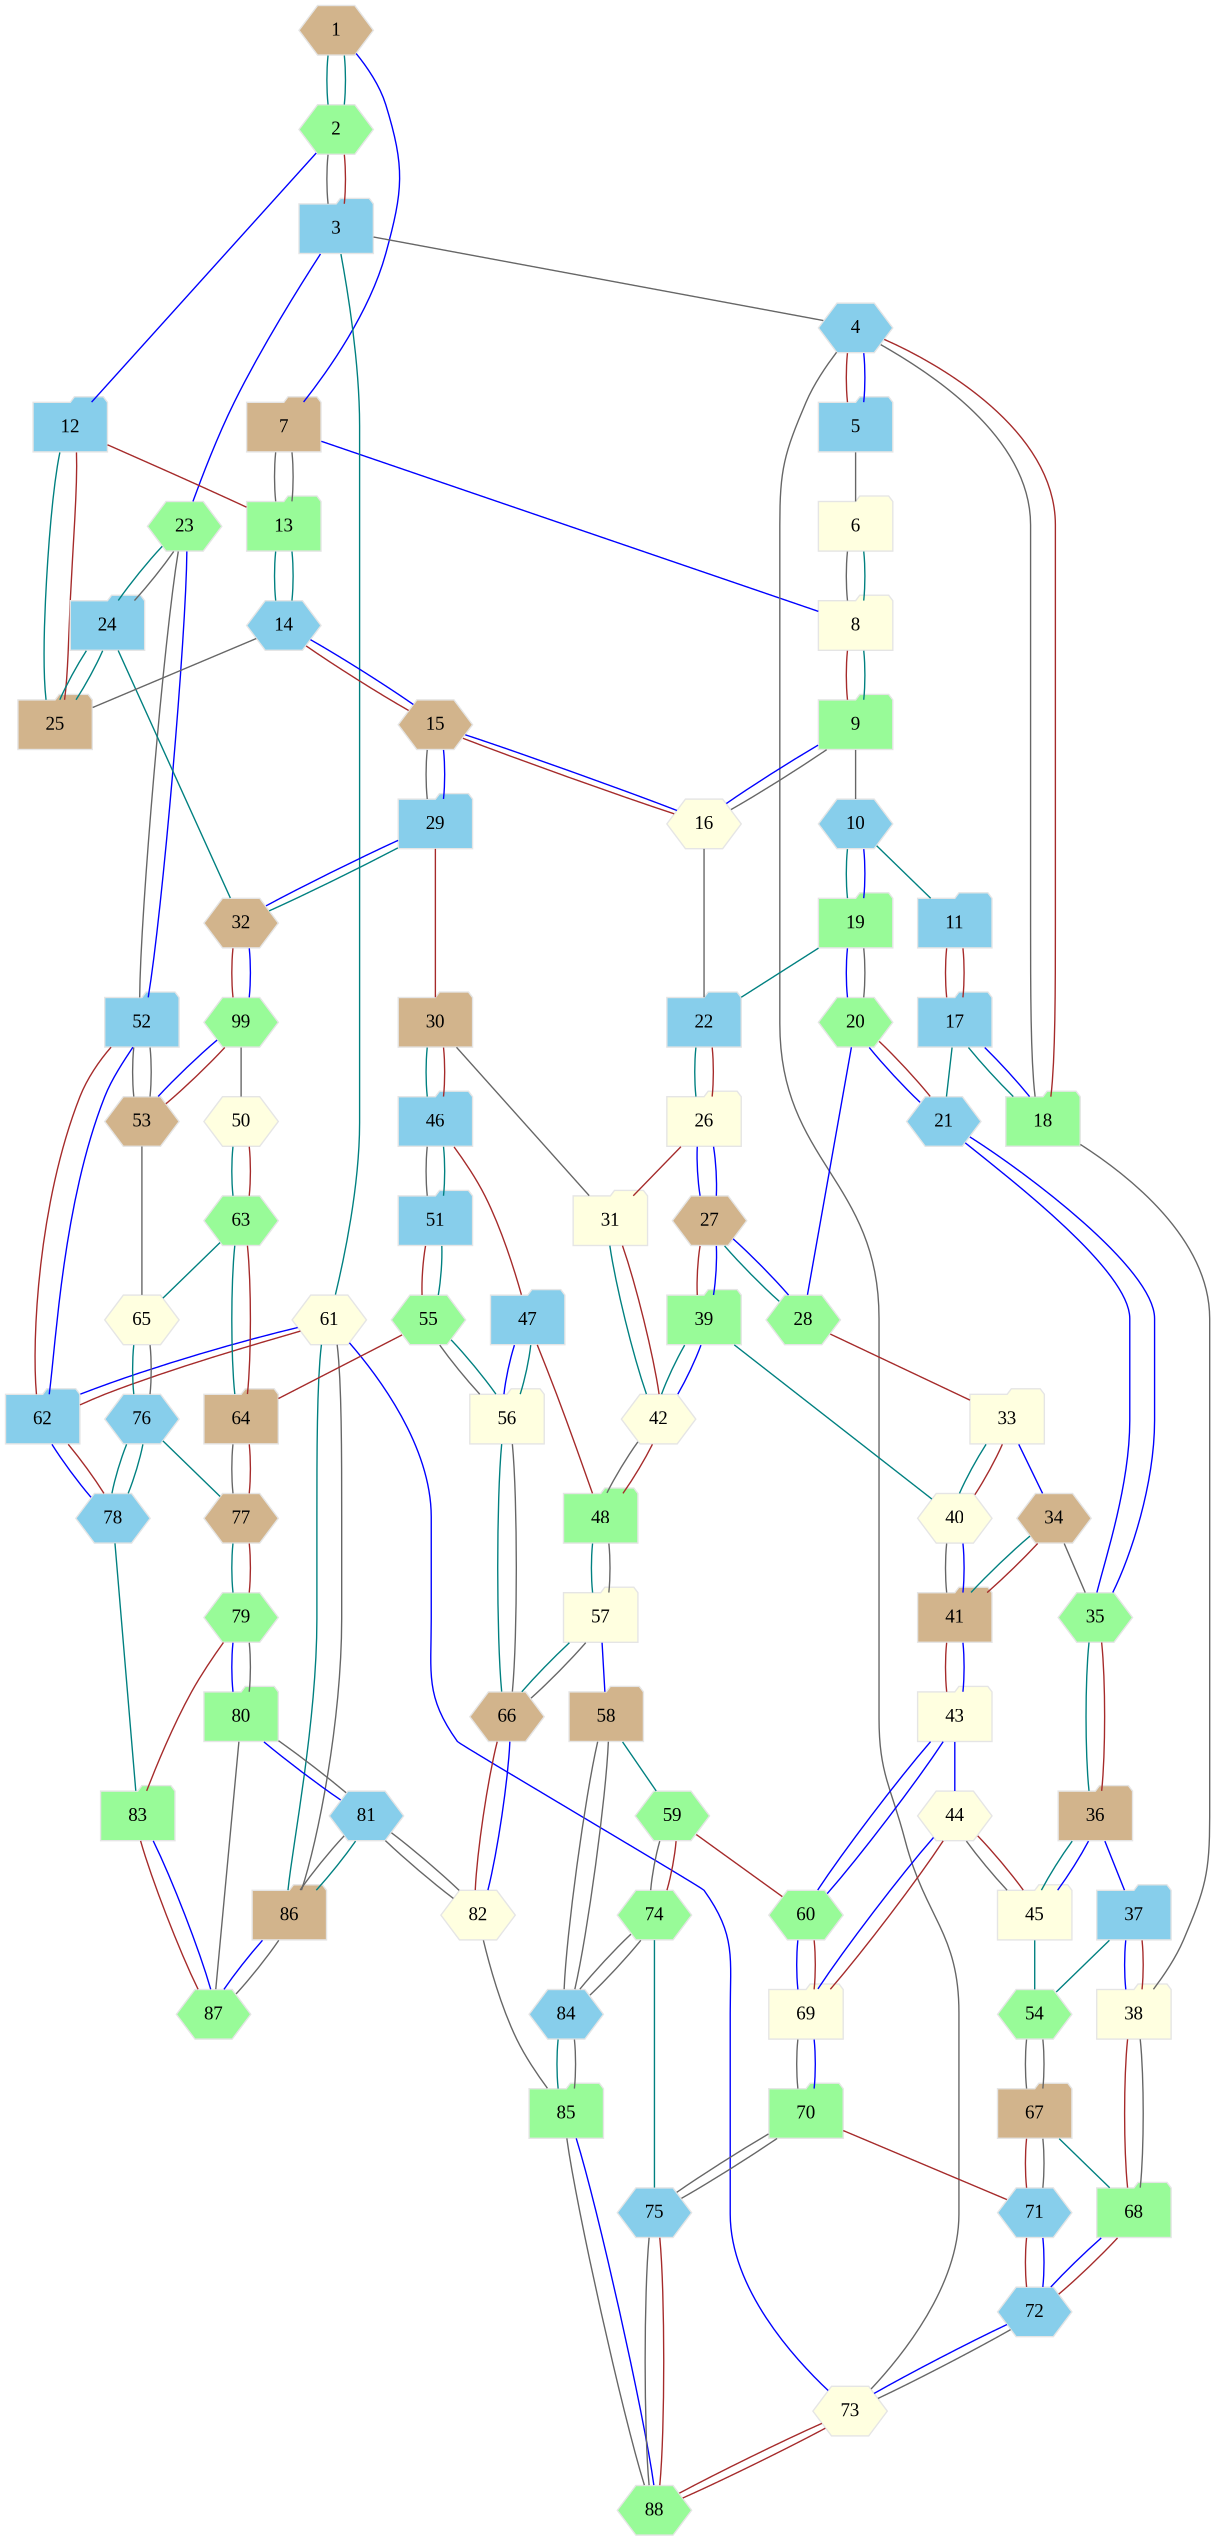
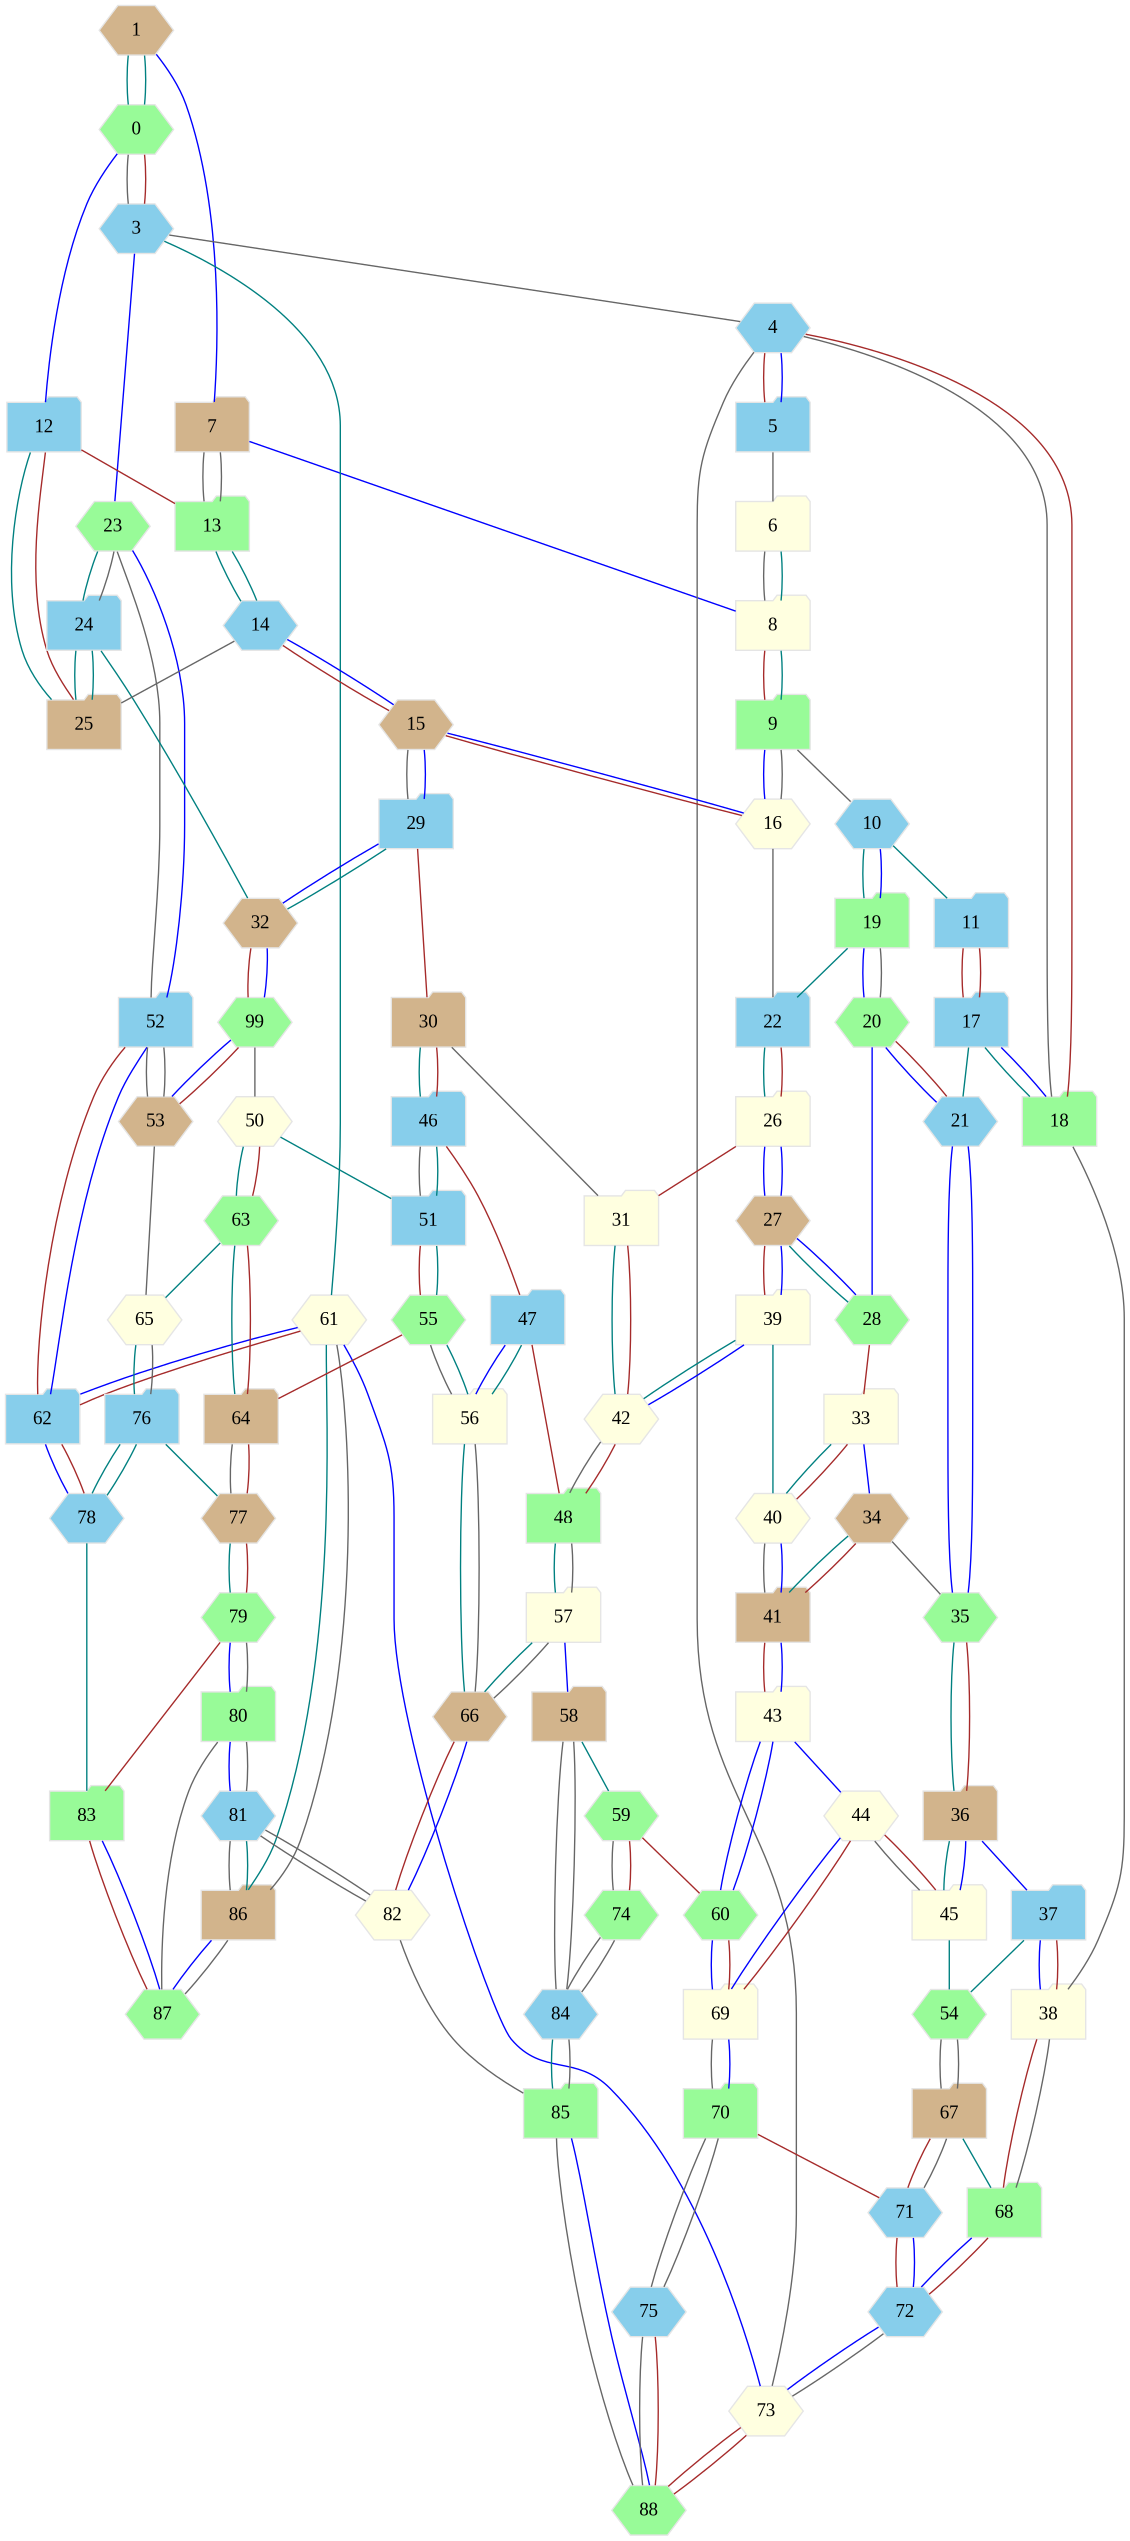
(336, 130) -> (136, 130)
(336, 229) -> (136, 229)
none -> (330, 1165)
(704, 1320) -> (773, 1320)
(142, 1419) -> (142, 1419)
(654, 2064) -> none
